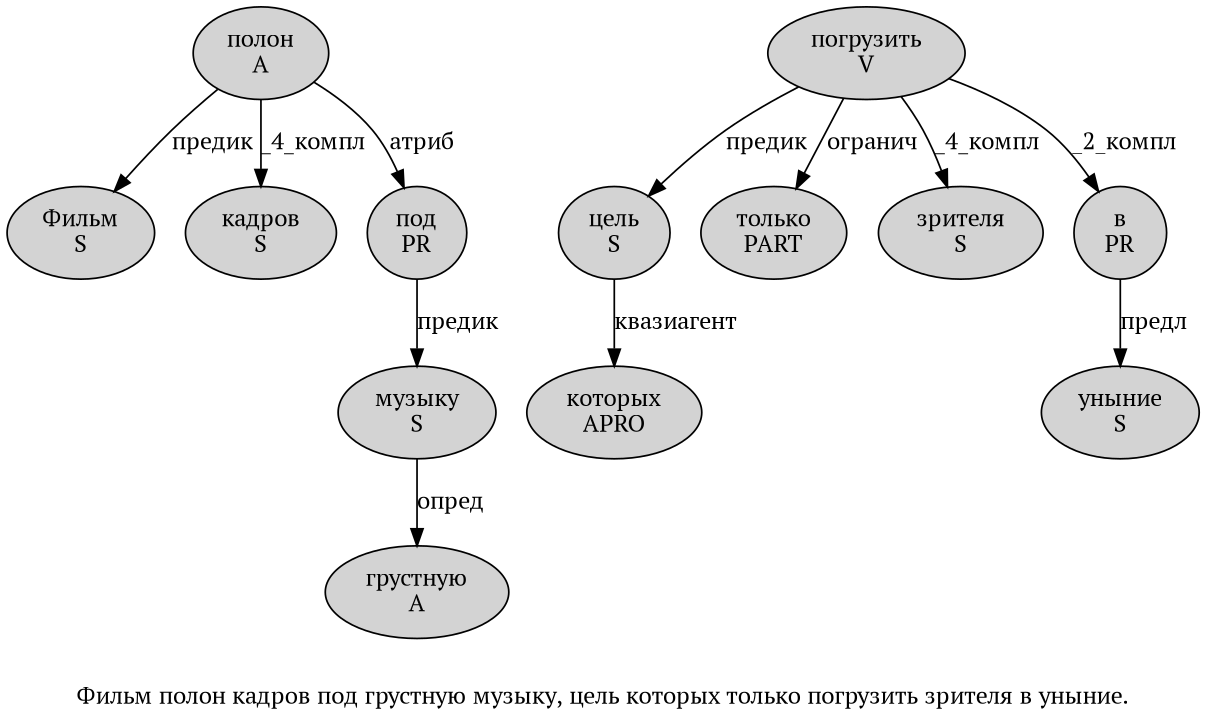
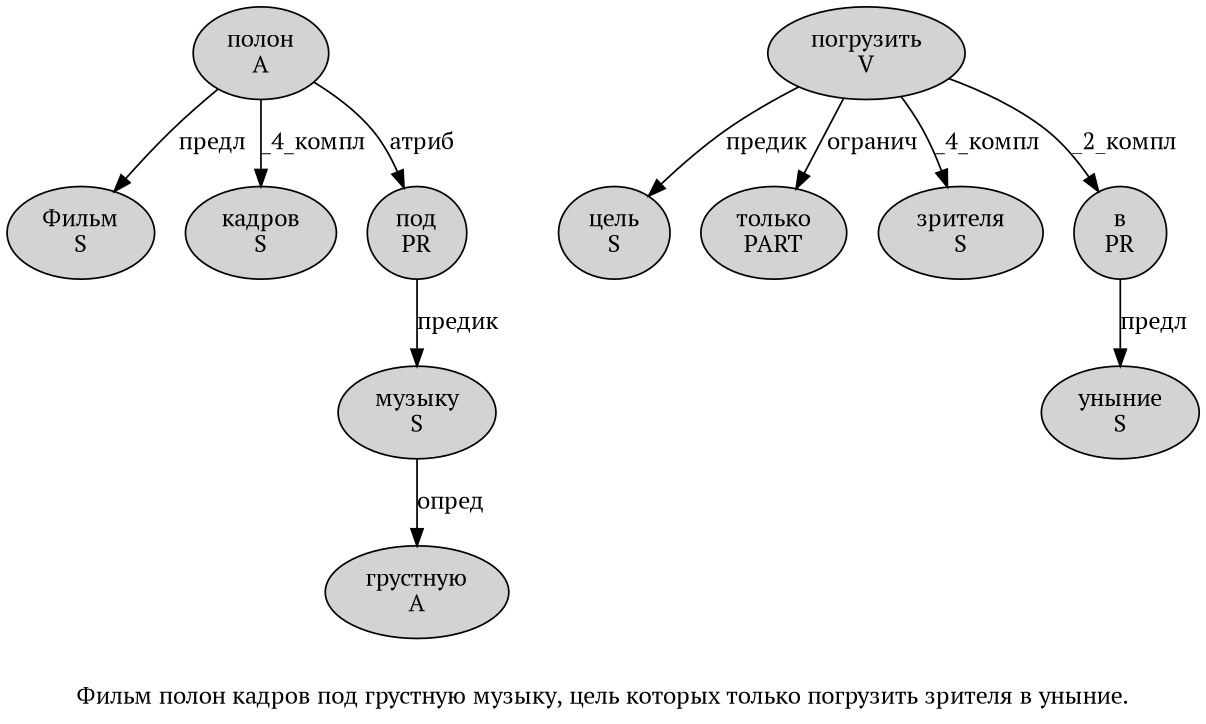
(213, 143) -> (213, 143)
(614, 412) -> none
